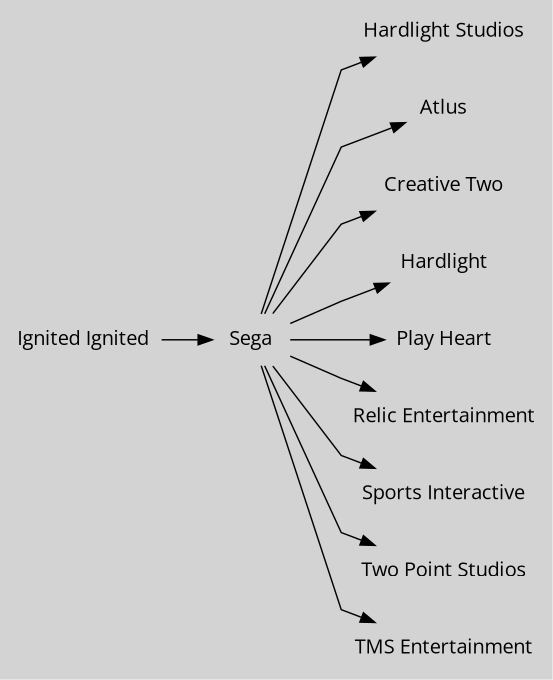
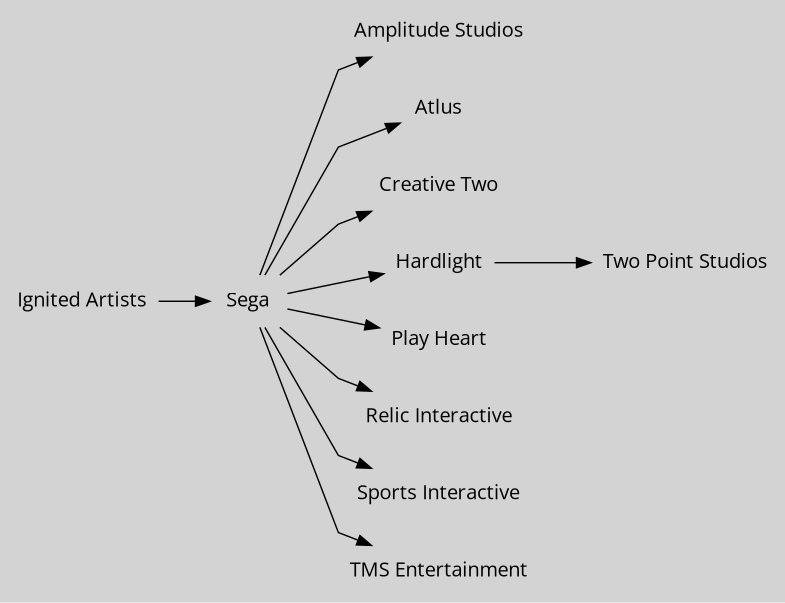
(444, 31) -> (439, 31)
(84, 340) -> (82, 301)
(444, 417) -> (439, 417)
(307, 459) -> (535, 263)
